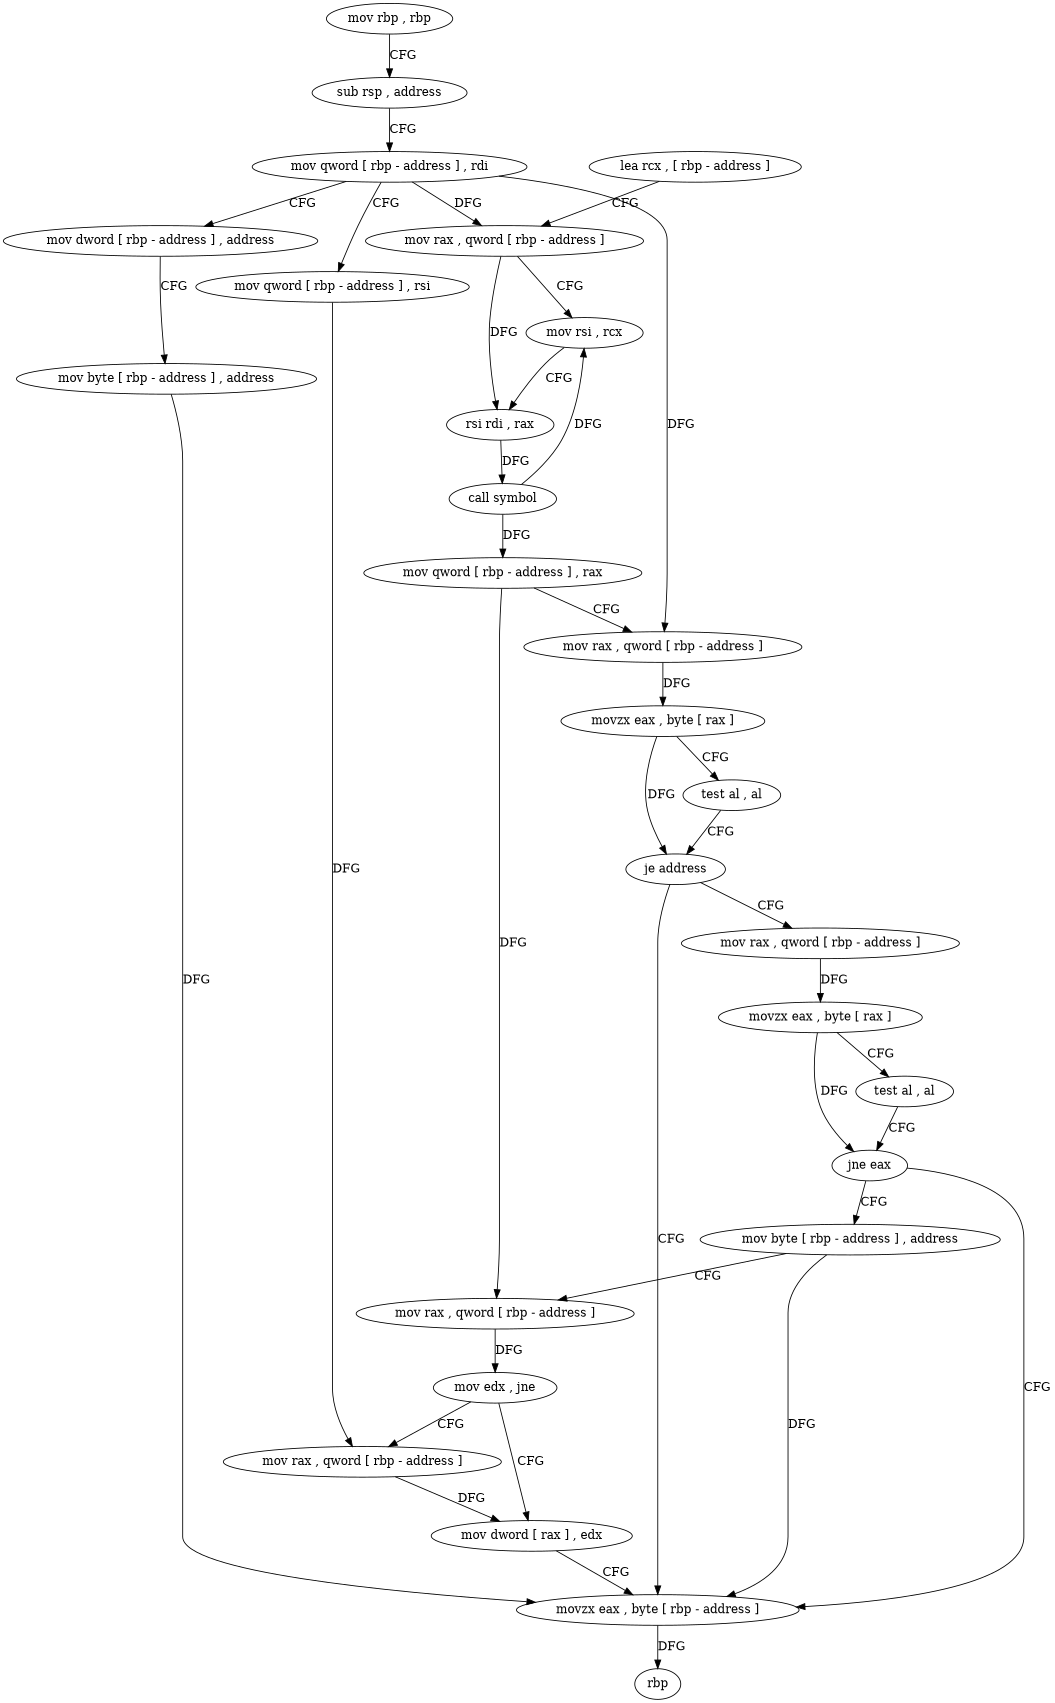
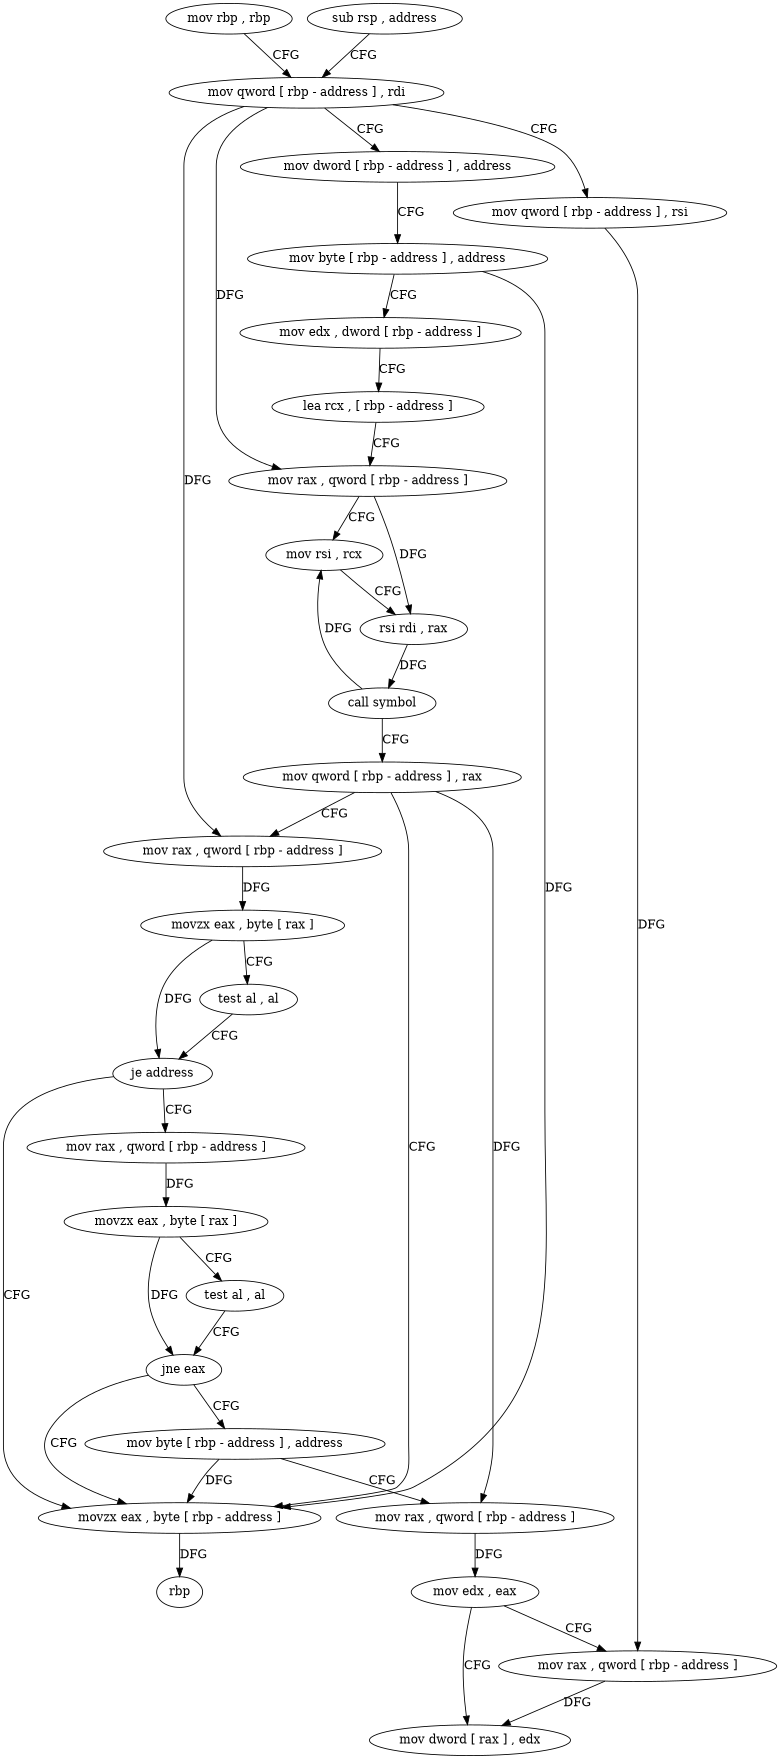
(390, 52) -> (264, 53)
none -> (381, 333)
(517, 536) -> (396, 740)
(495, 1388) -> (475, 1592)
(591, 1571) -> (409, 1198)
